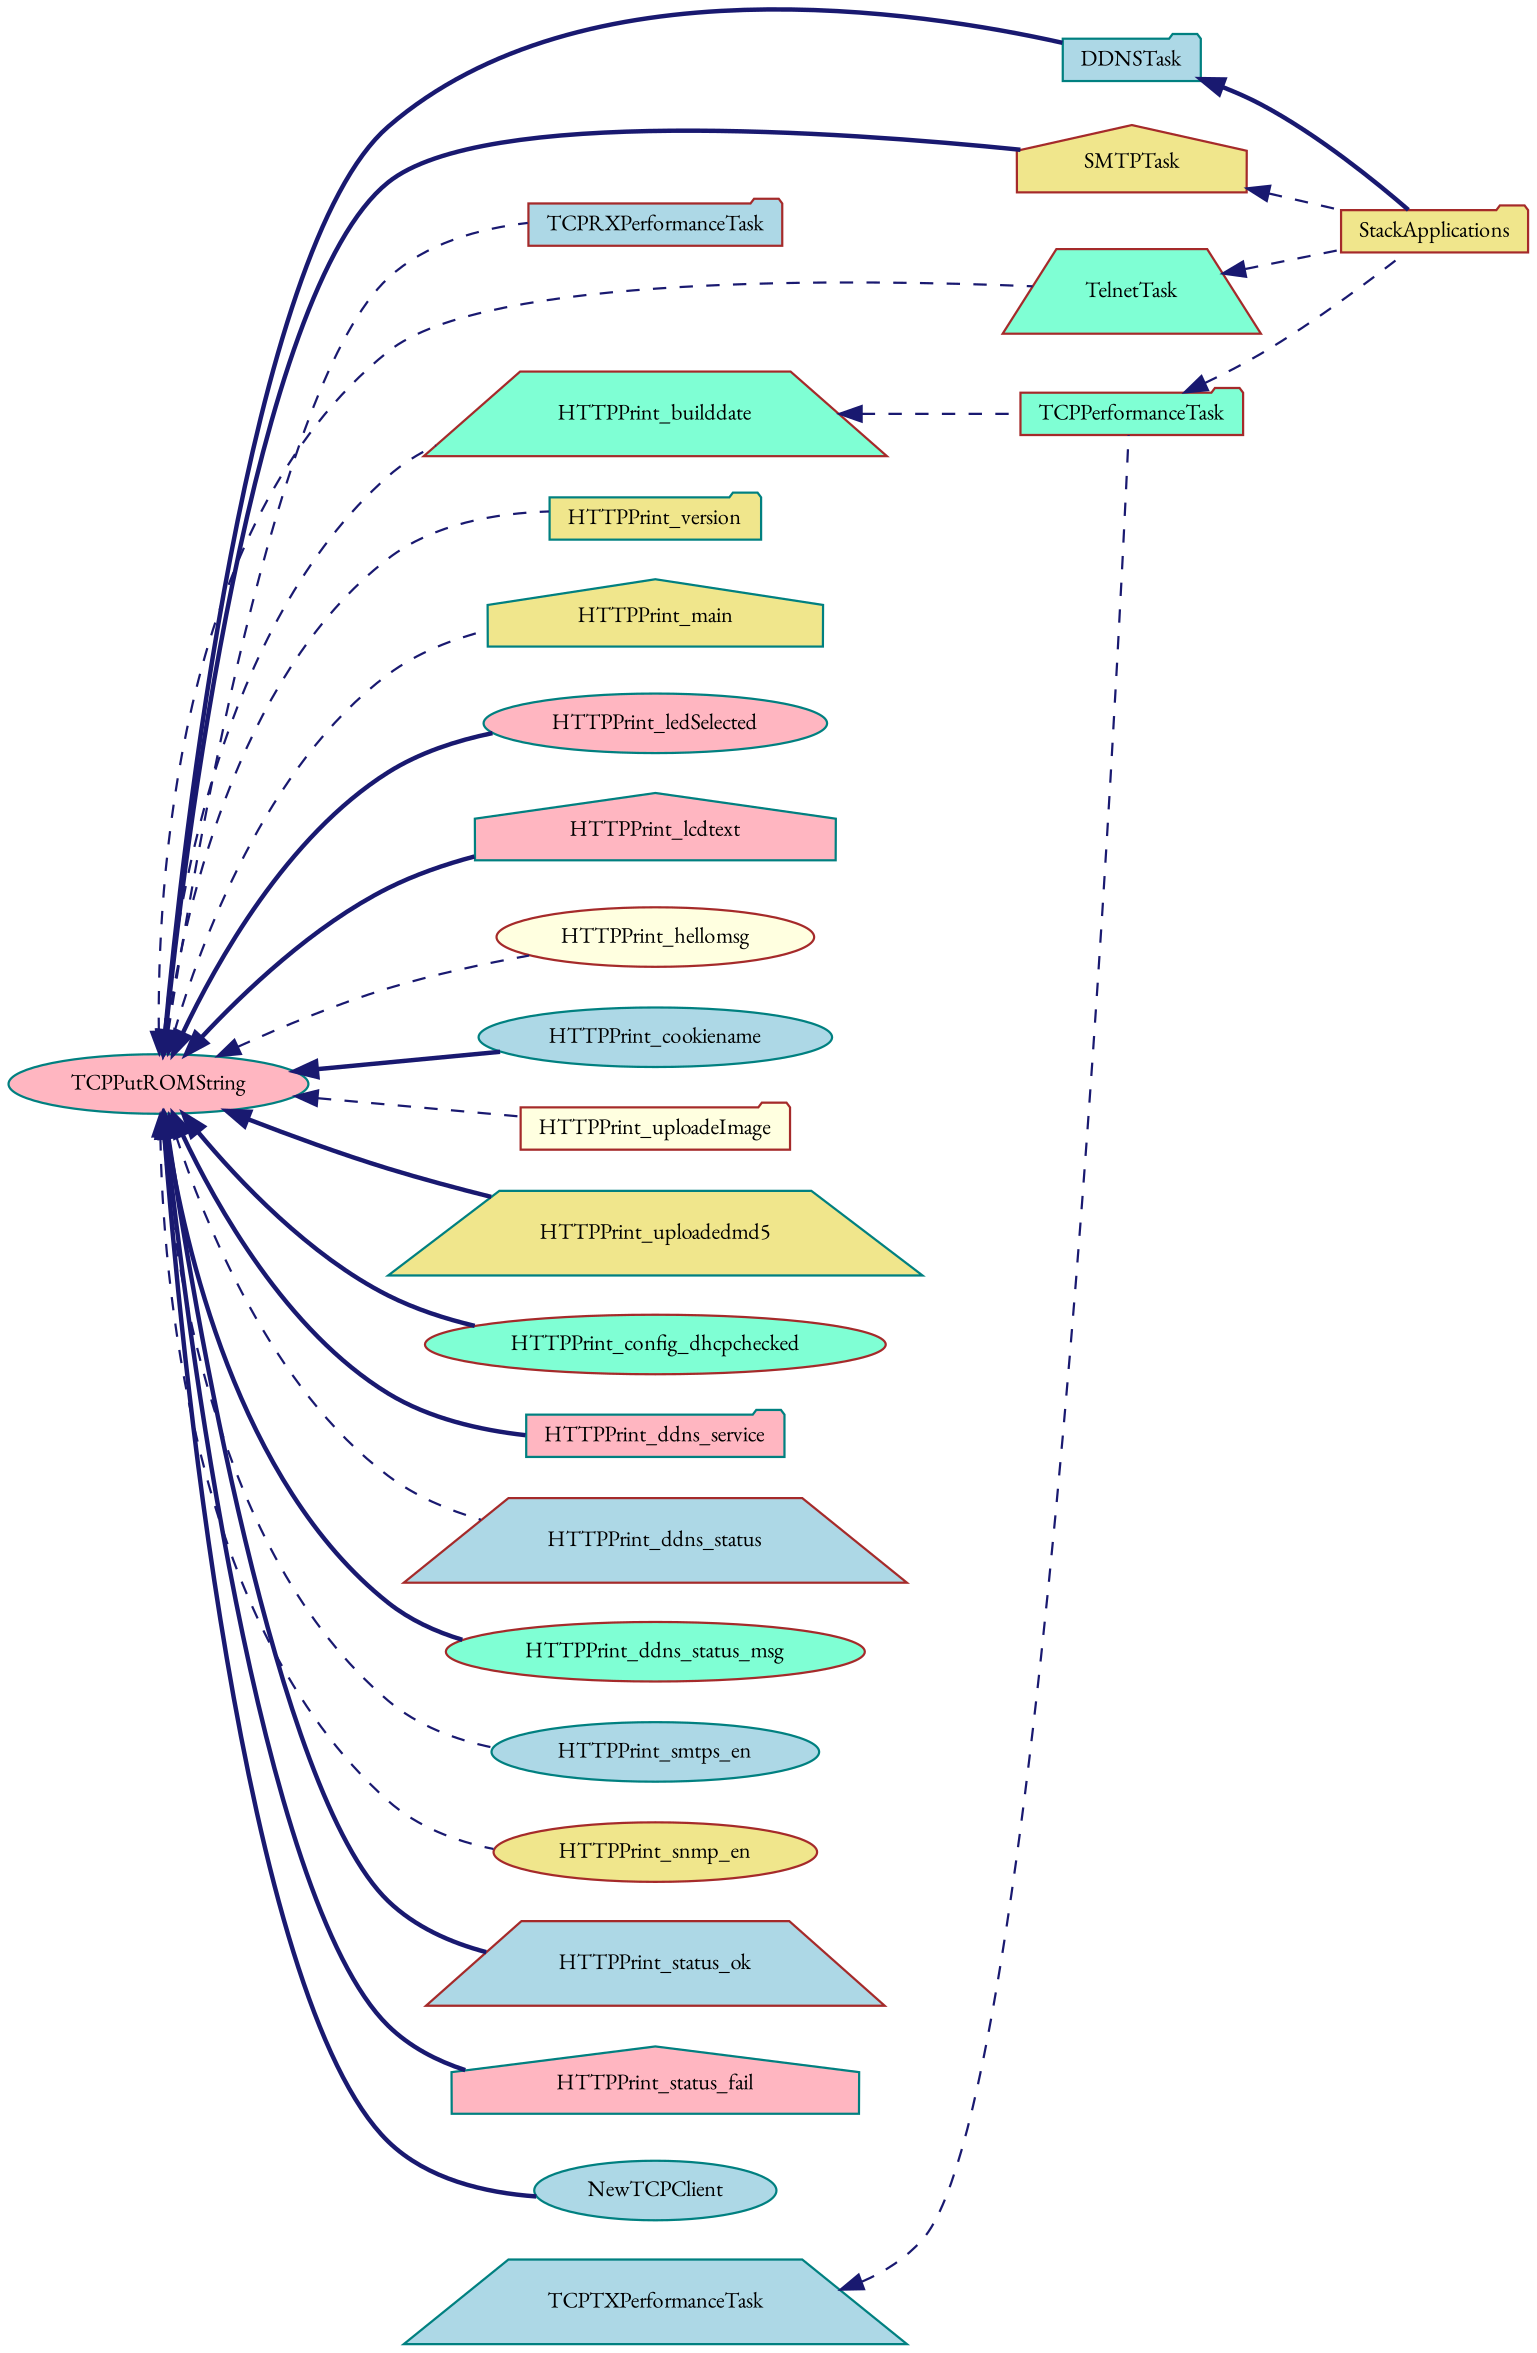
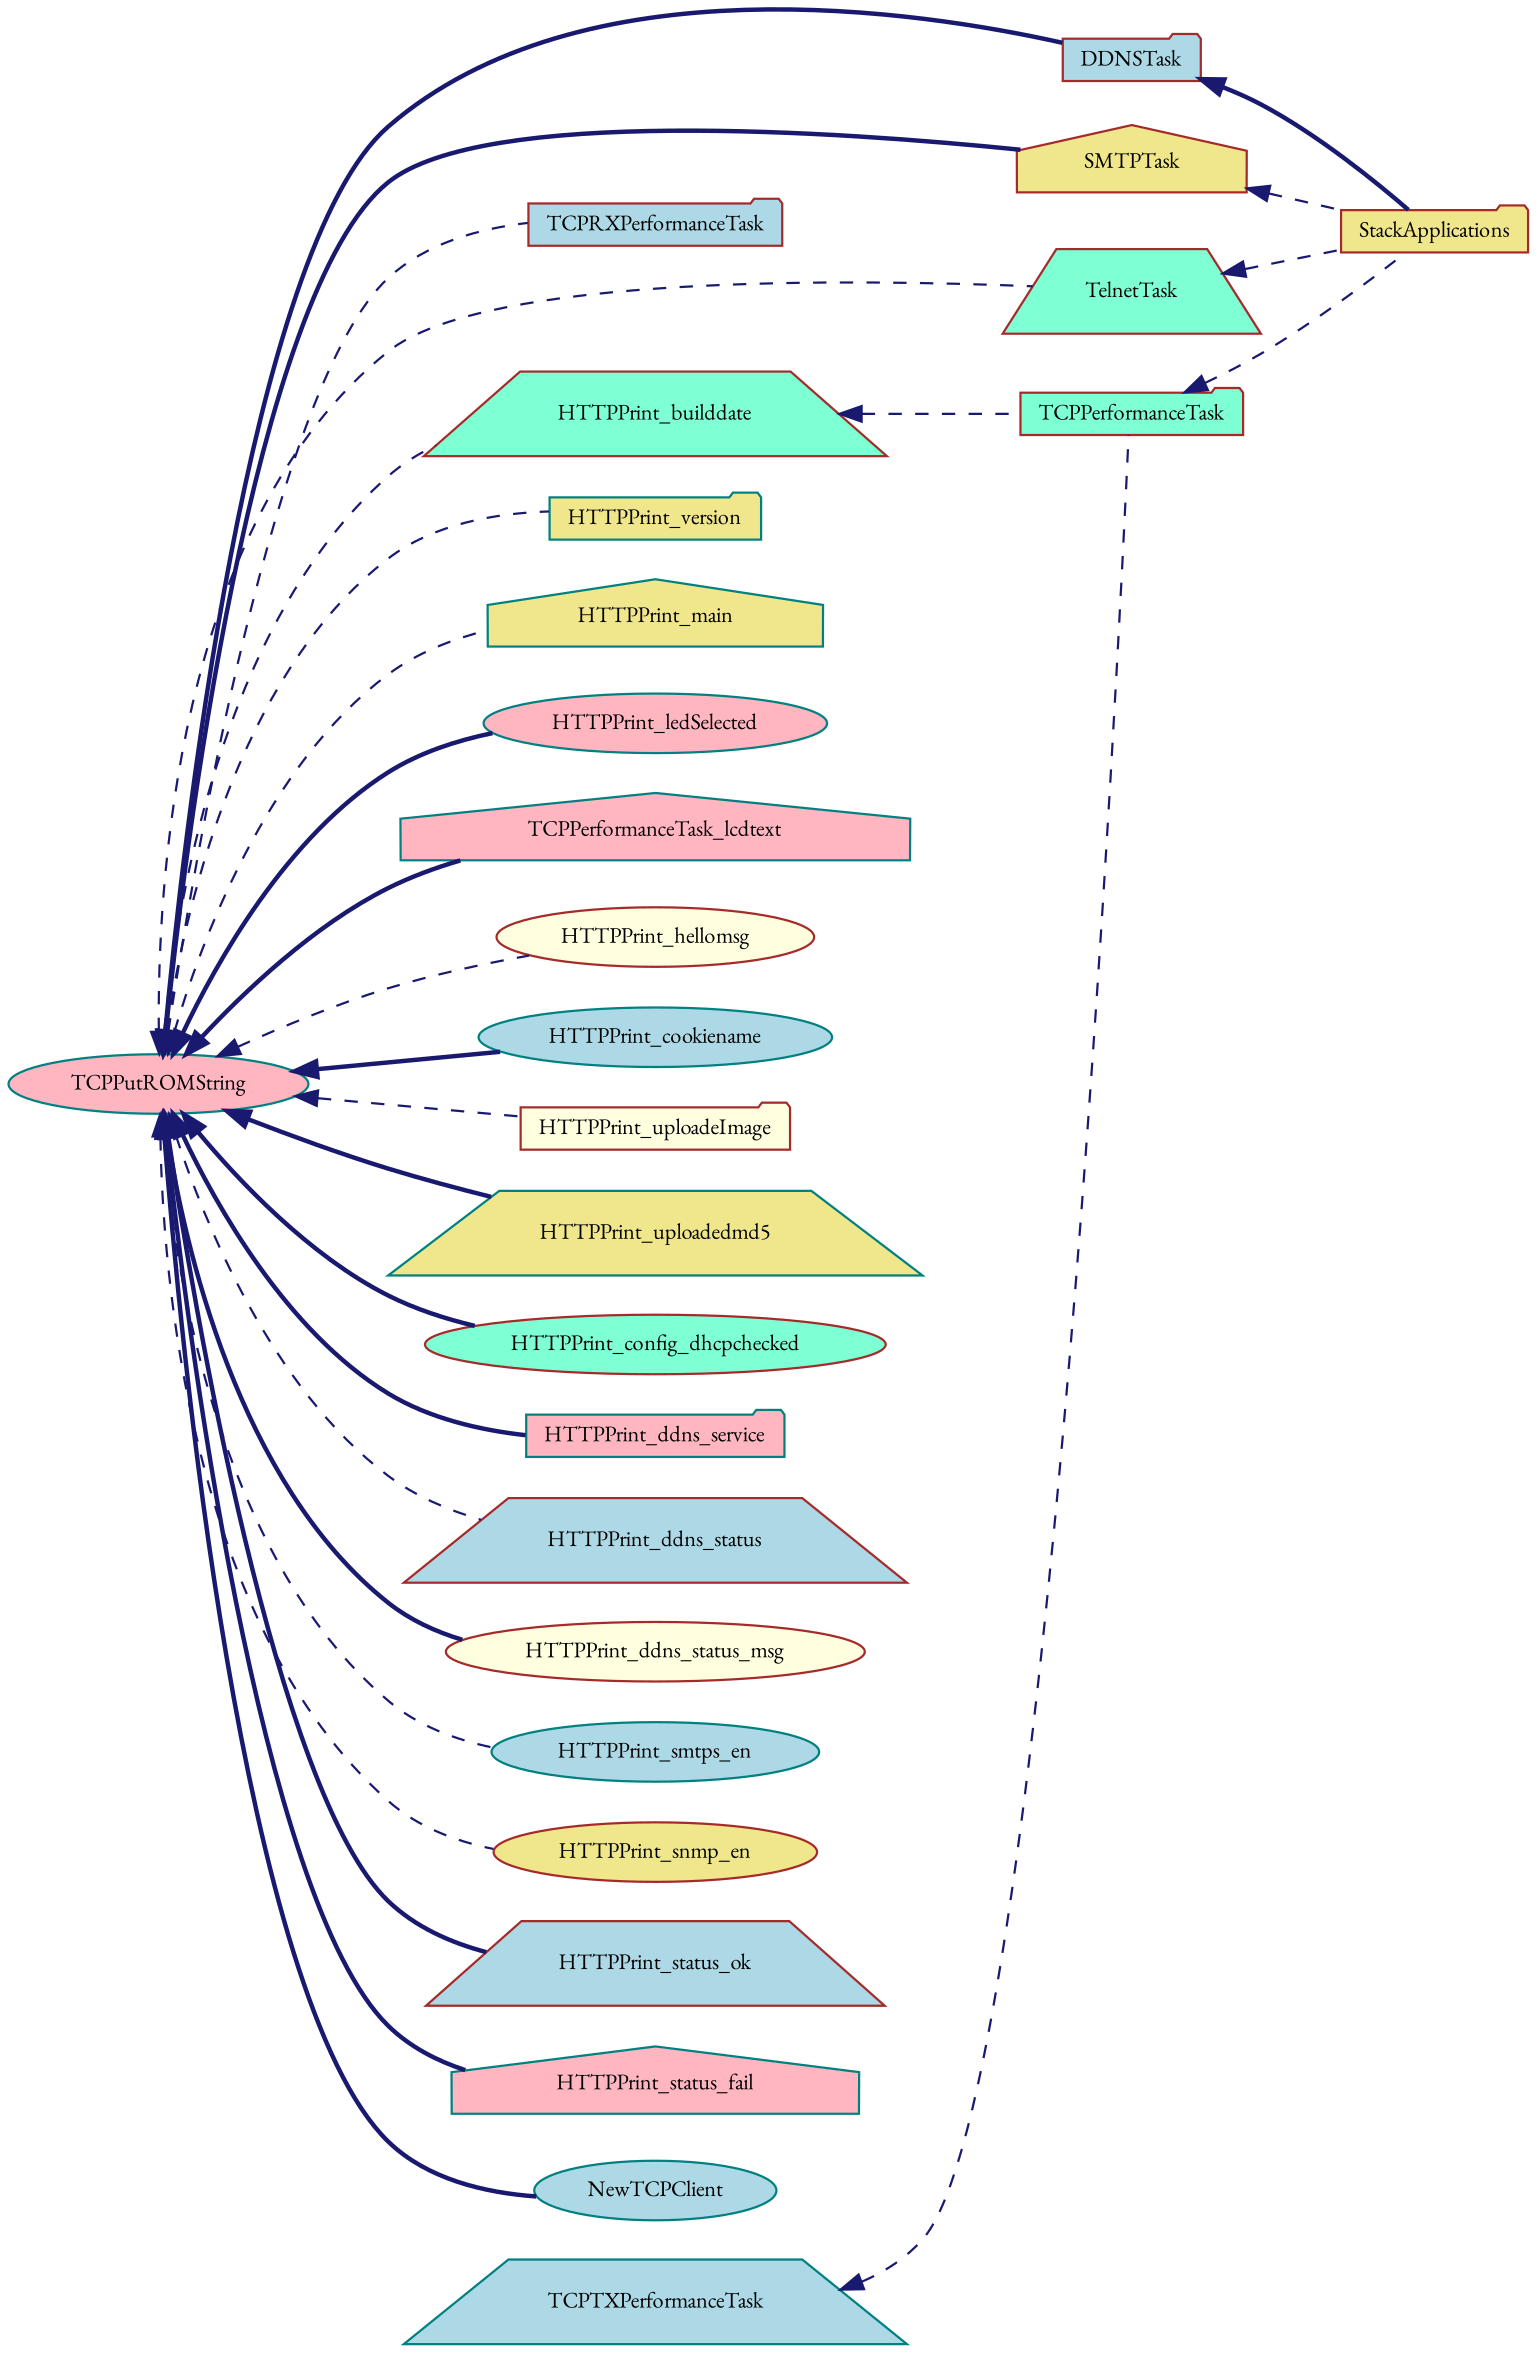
(1132, 60) -> (1132, 60)
(655, 830) -> (655, 830)
(655, 1652) -> (655, 1652)
